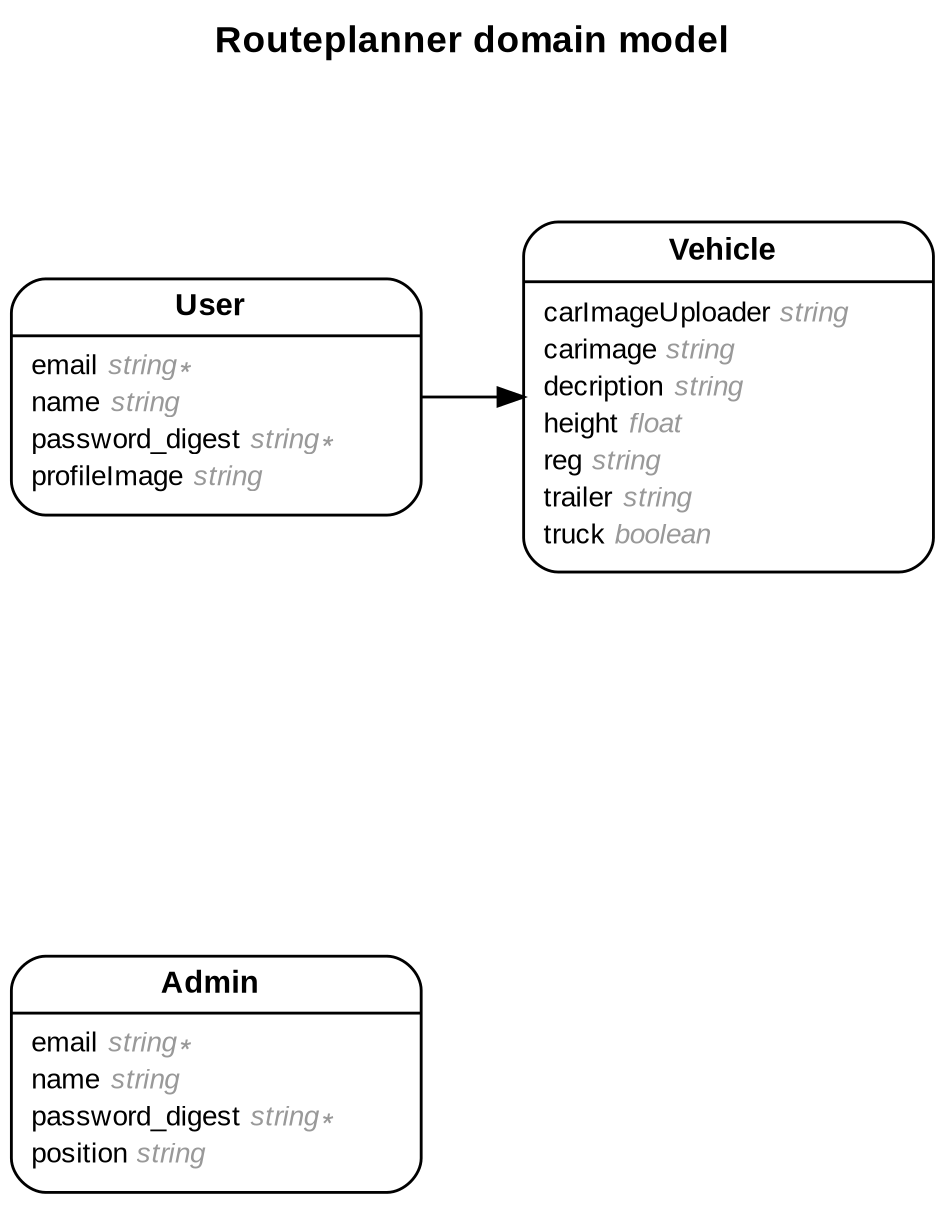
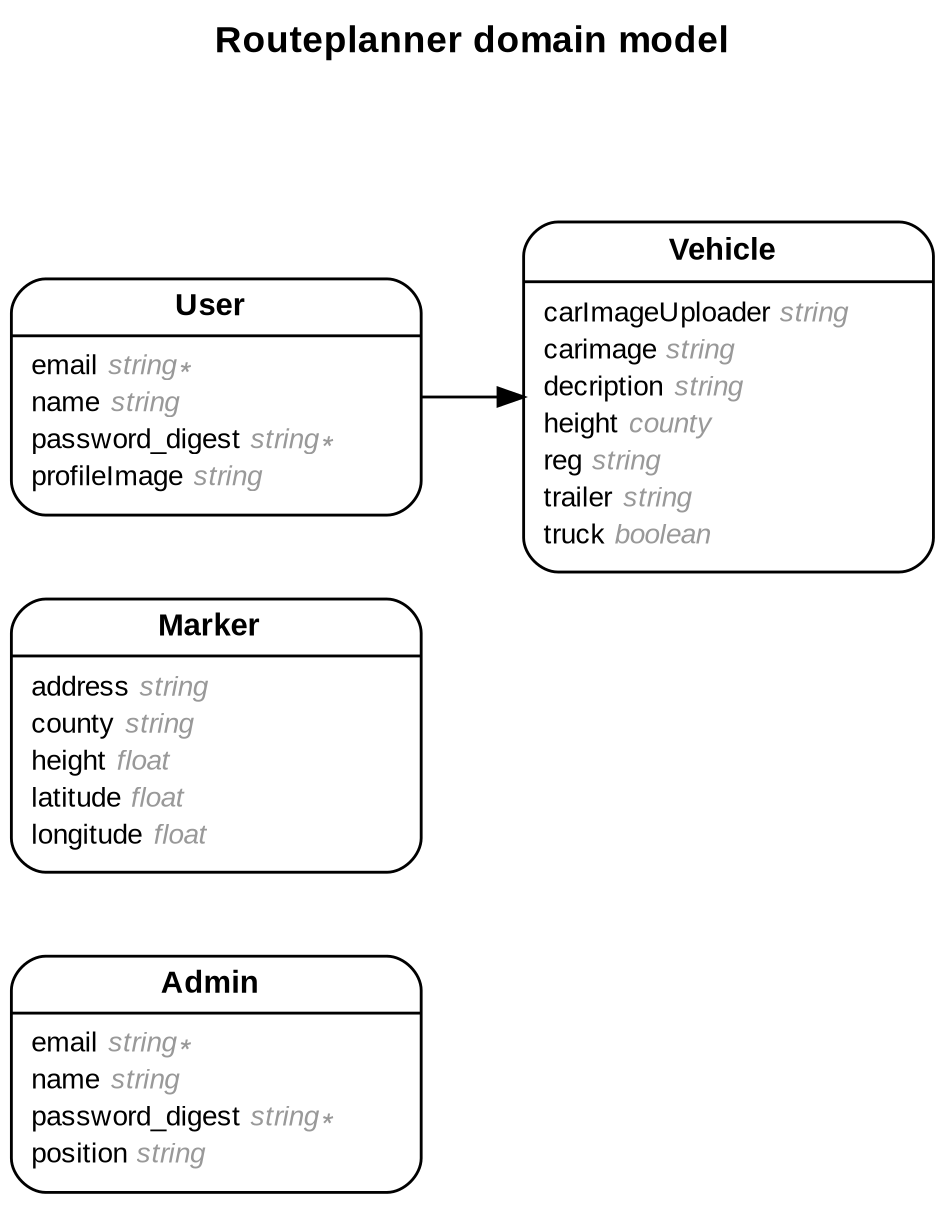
(656, 424) -> (672, 424)
none -> (216, 736)
